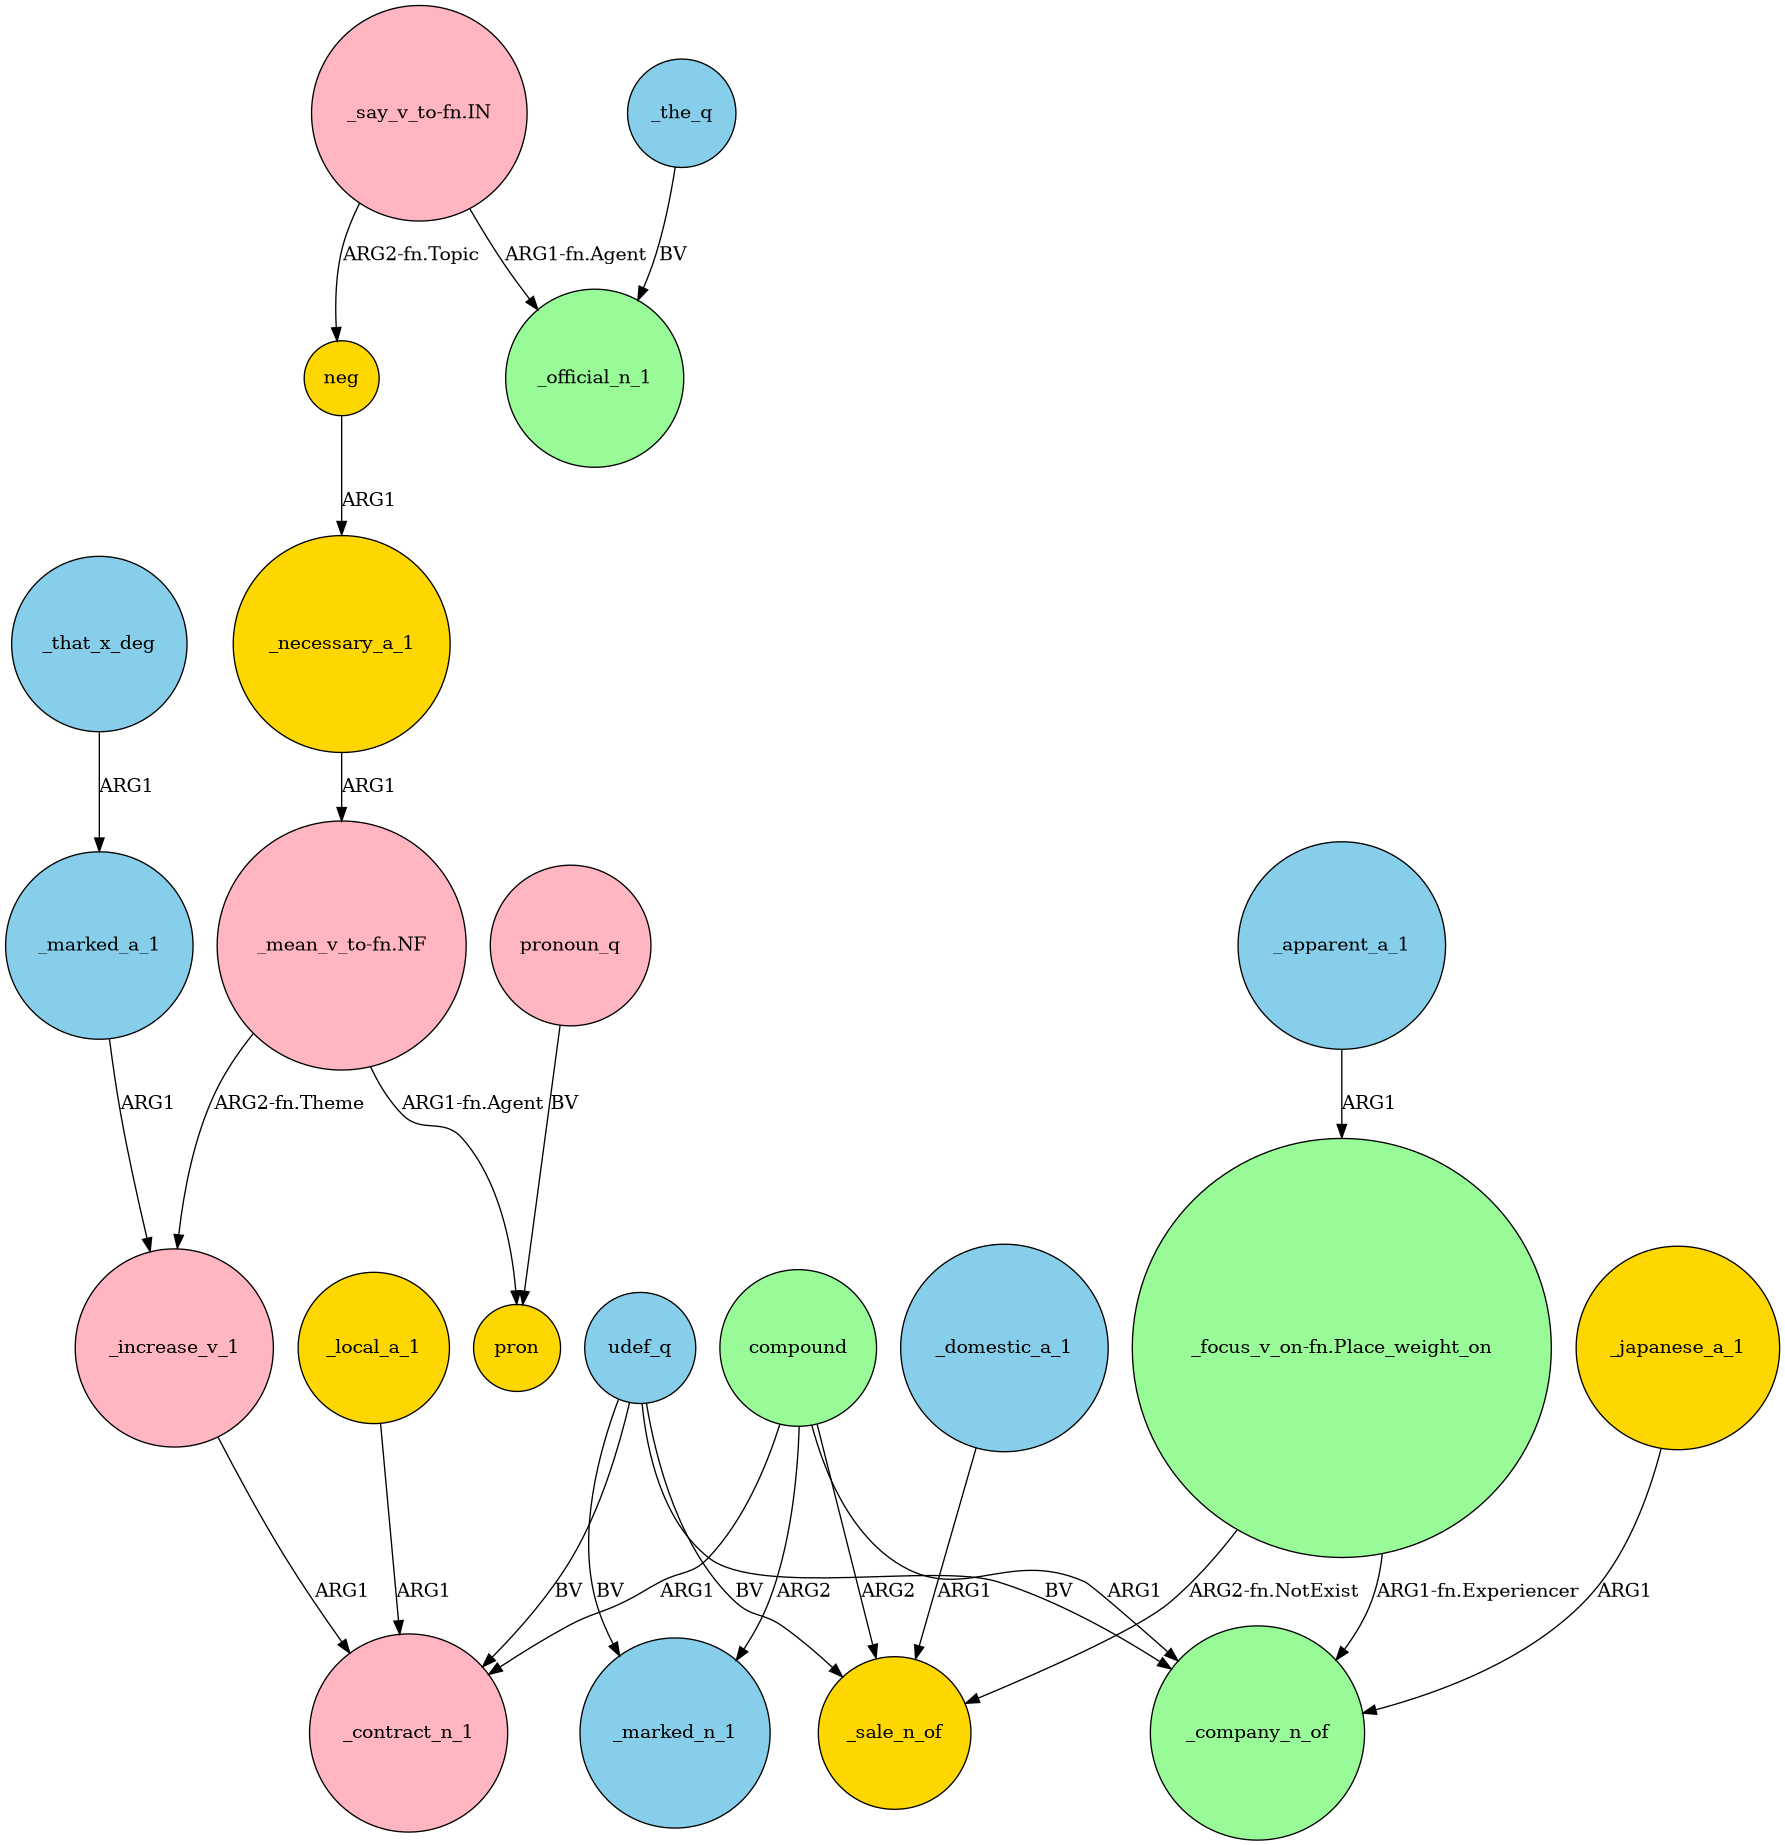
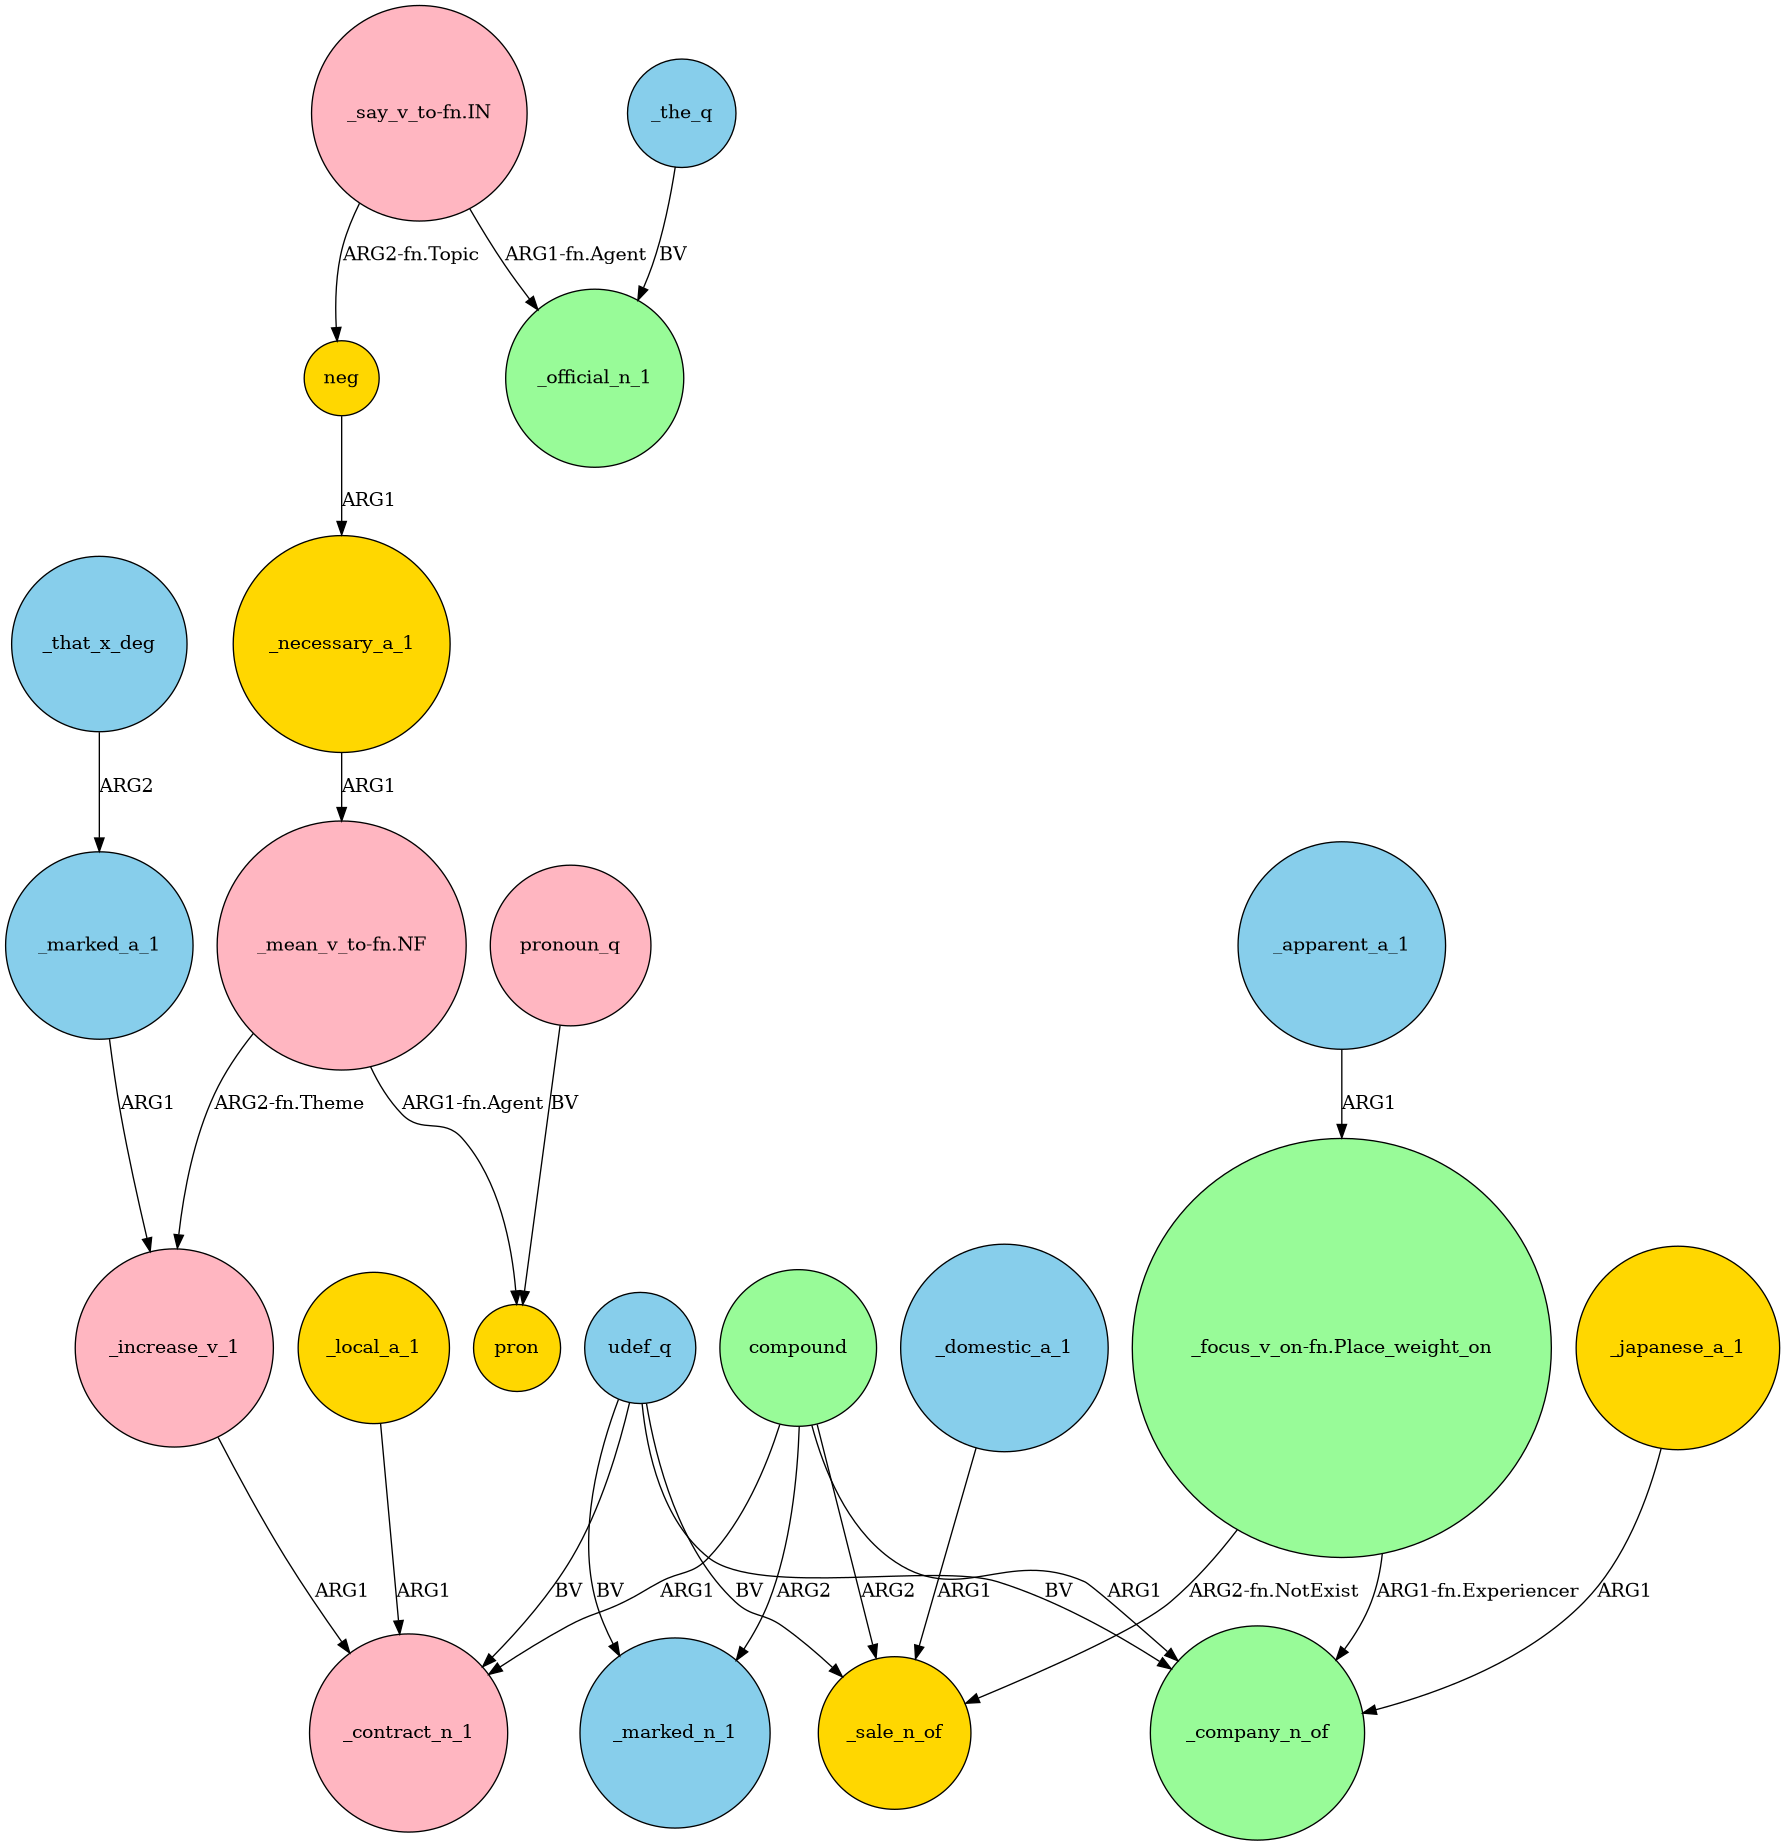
(127, 787) -> (127, 787)
